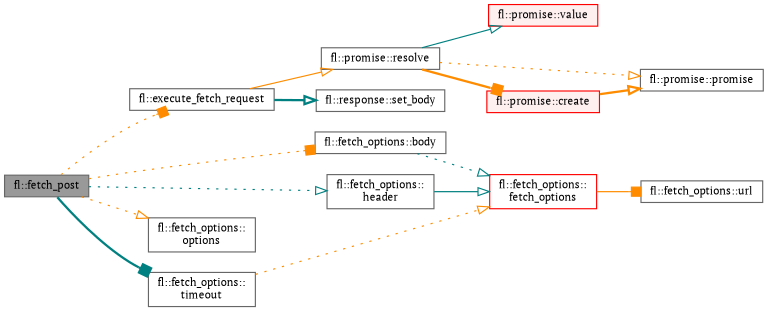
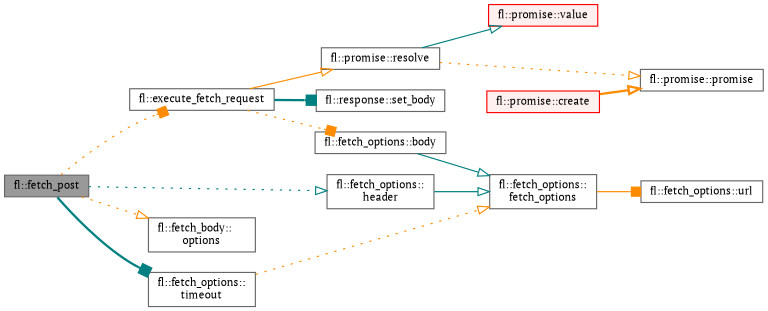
(456, 79) -> none
(289, 100) -> (289, 100)
(196, 163) -> (286, 120)
(448, 163) -> (448, 163)
(543, 192) -> (543, 192)
(202, 235) -> (202, 235)
